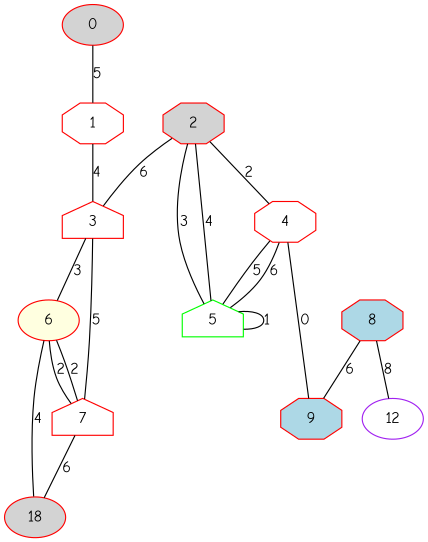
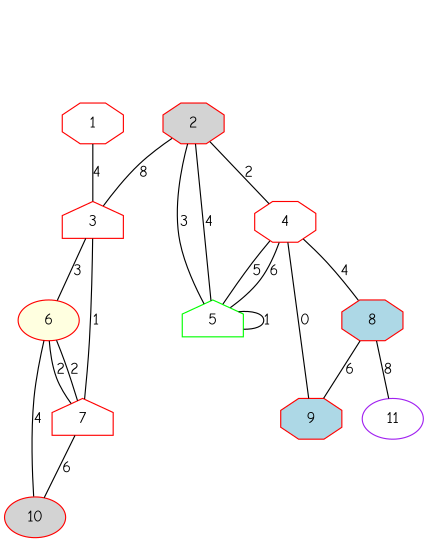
(93, 25) -> none
(144, 173) -> (144, 173)
none -> (332, 268)
(96, 320) -> (96, 320)
(393, 419) -> (393, 419)
(35, 517) -> (35, 517)
